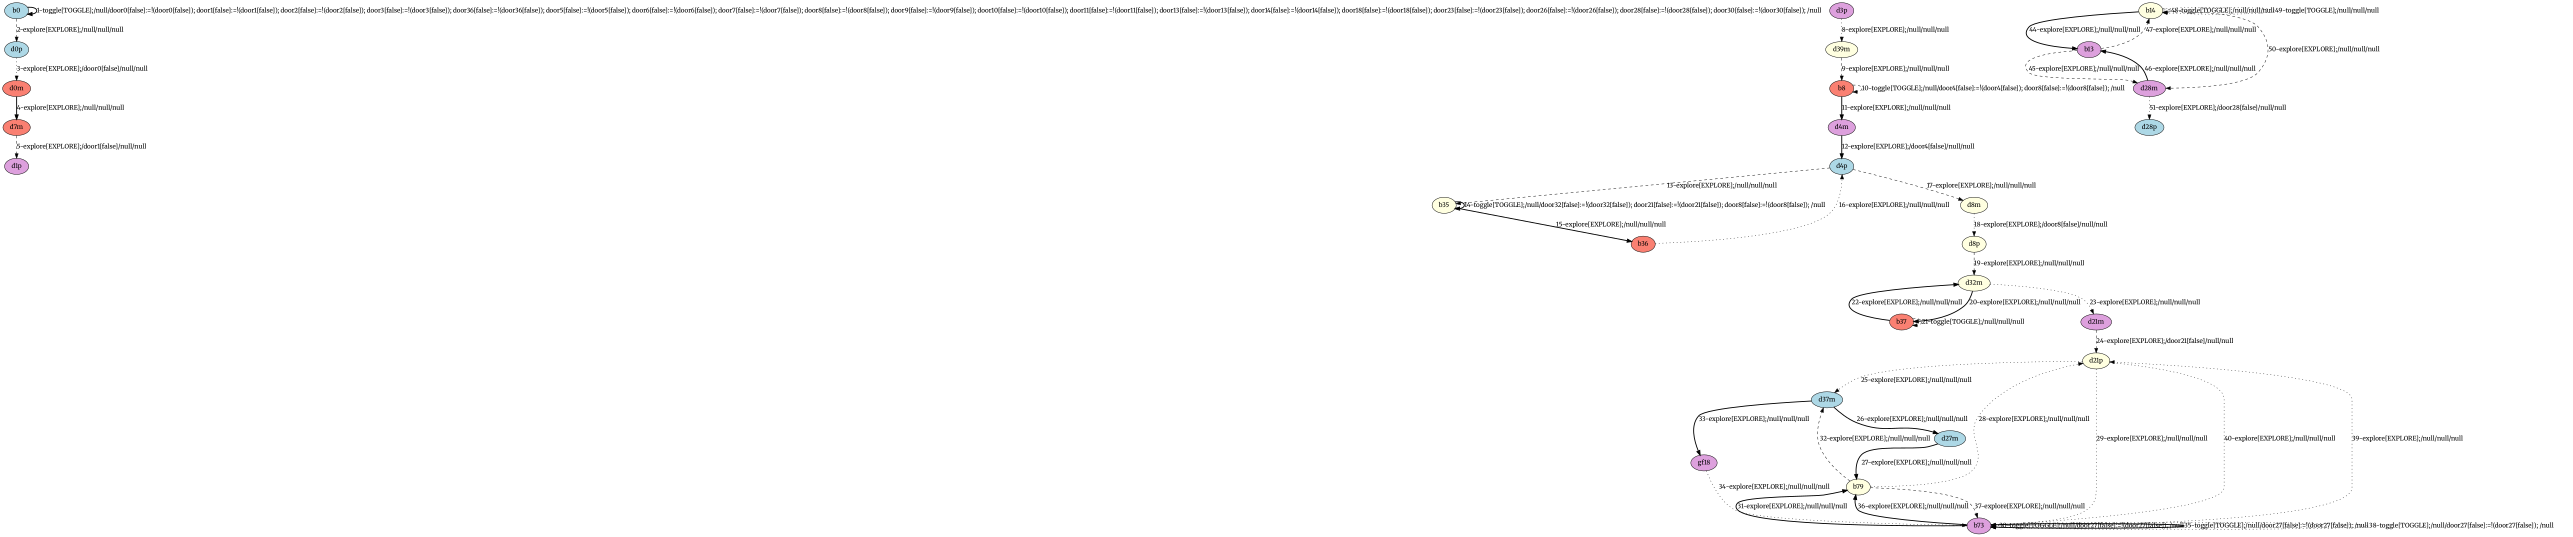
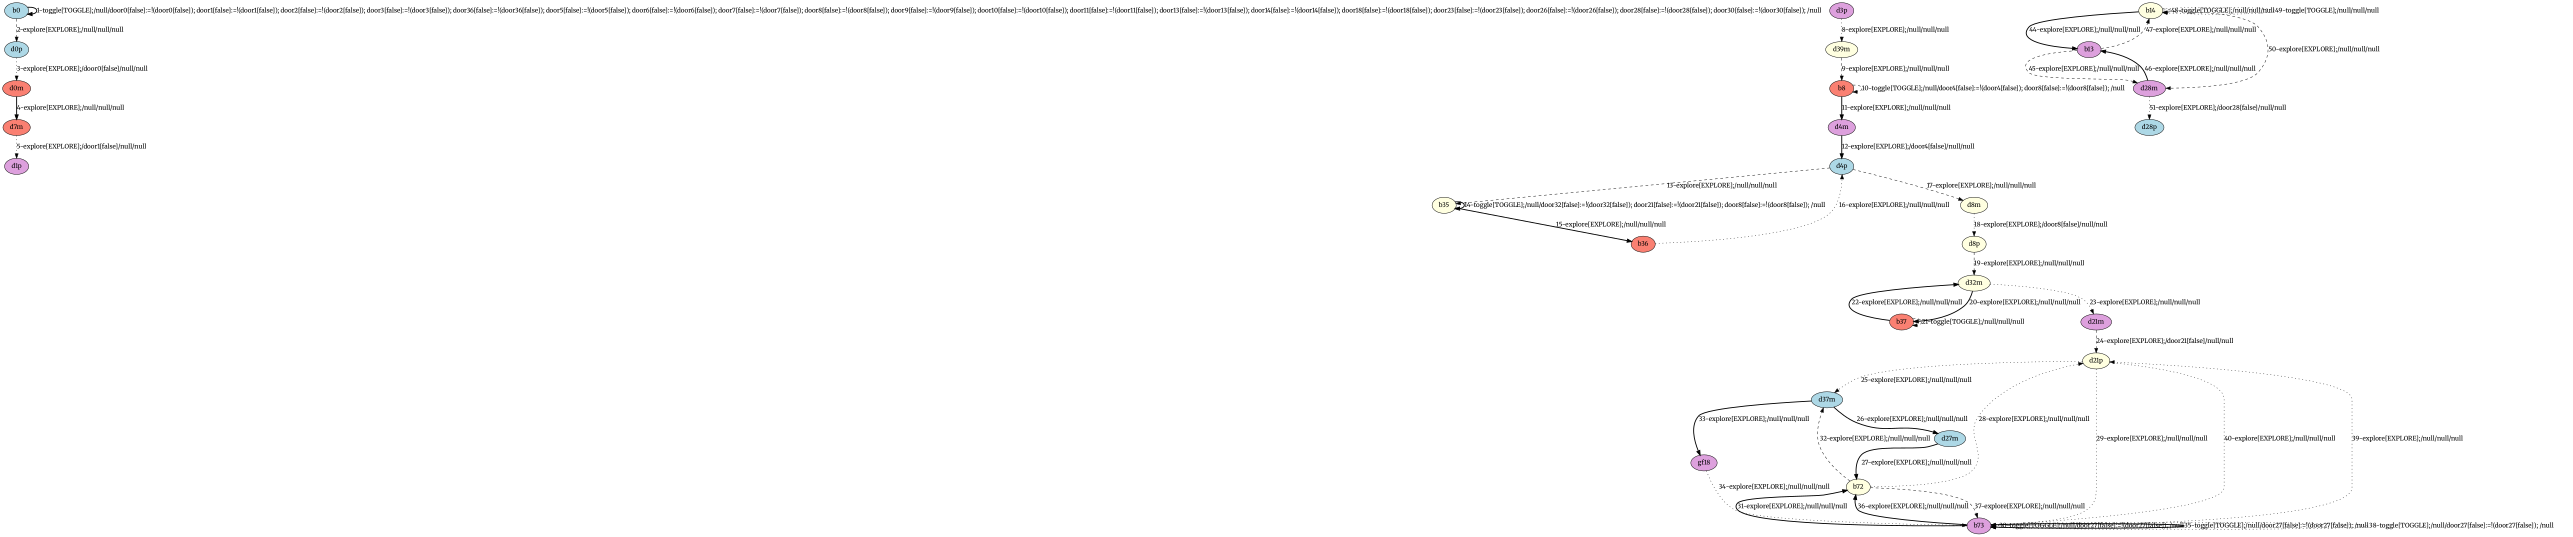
(17, 145) -> (17, 145)
(1858, 487) -> (1858, 487)
